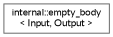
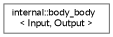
(57, 19) -> (57, 19)
